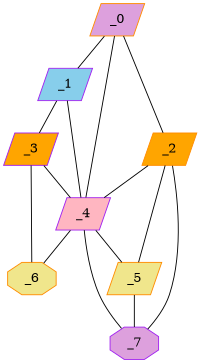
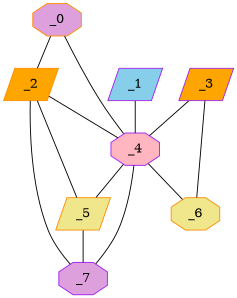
(117, 20) -> (57, 20)
(91, 52) -> none
(48, 117) -> none
(83, 214) -> (135, 149)
